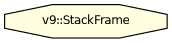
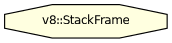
(86, 21) -> (86, 21)
